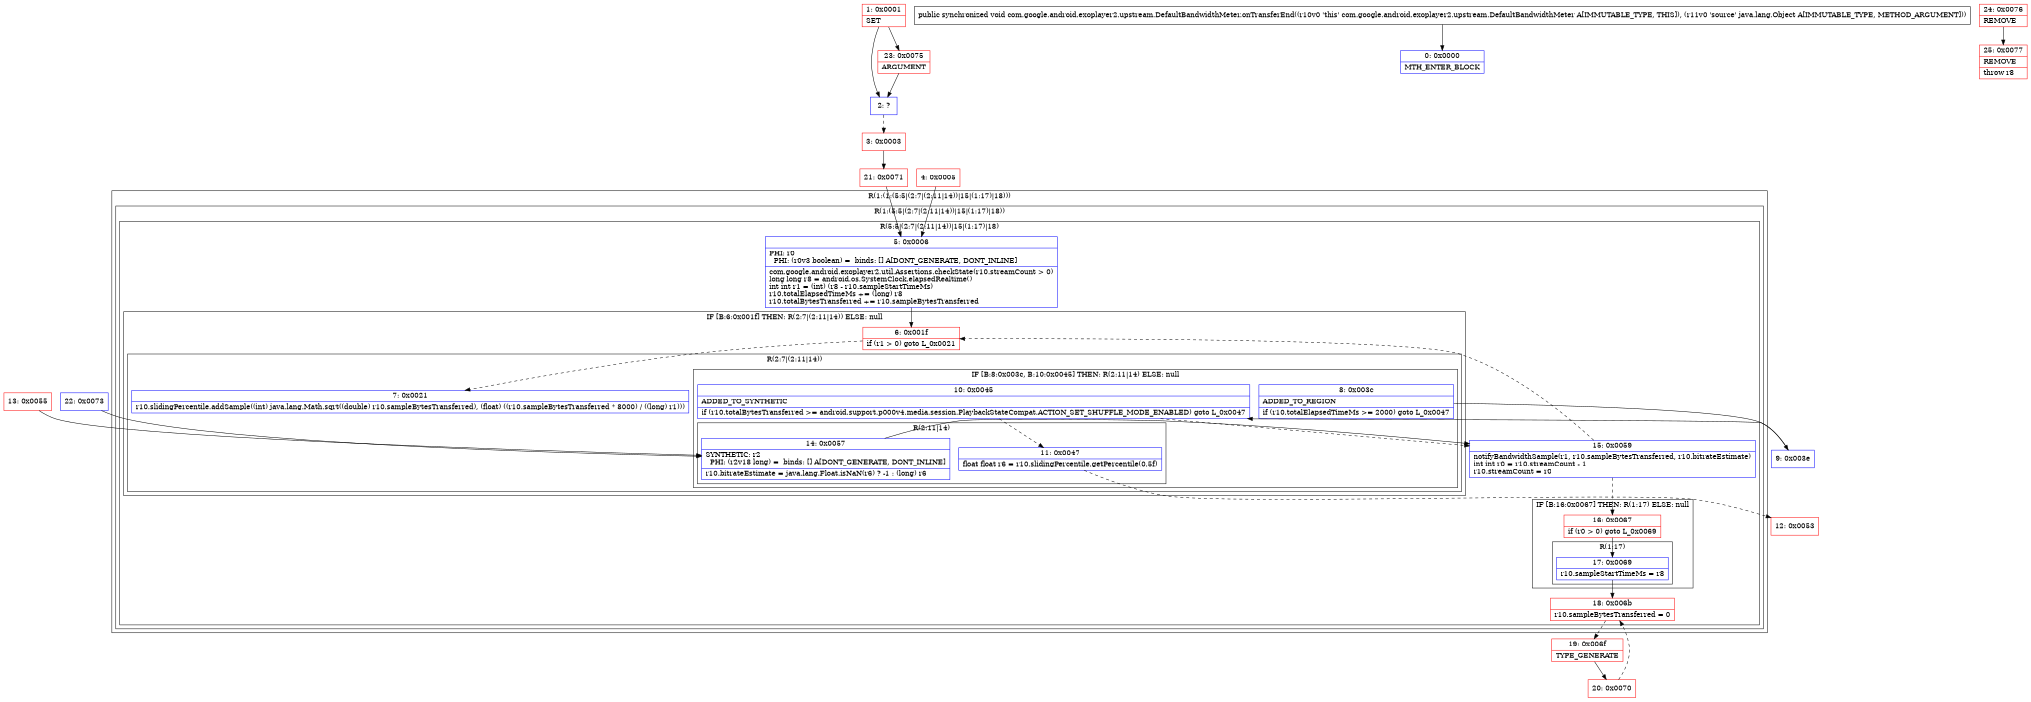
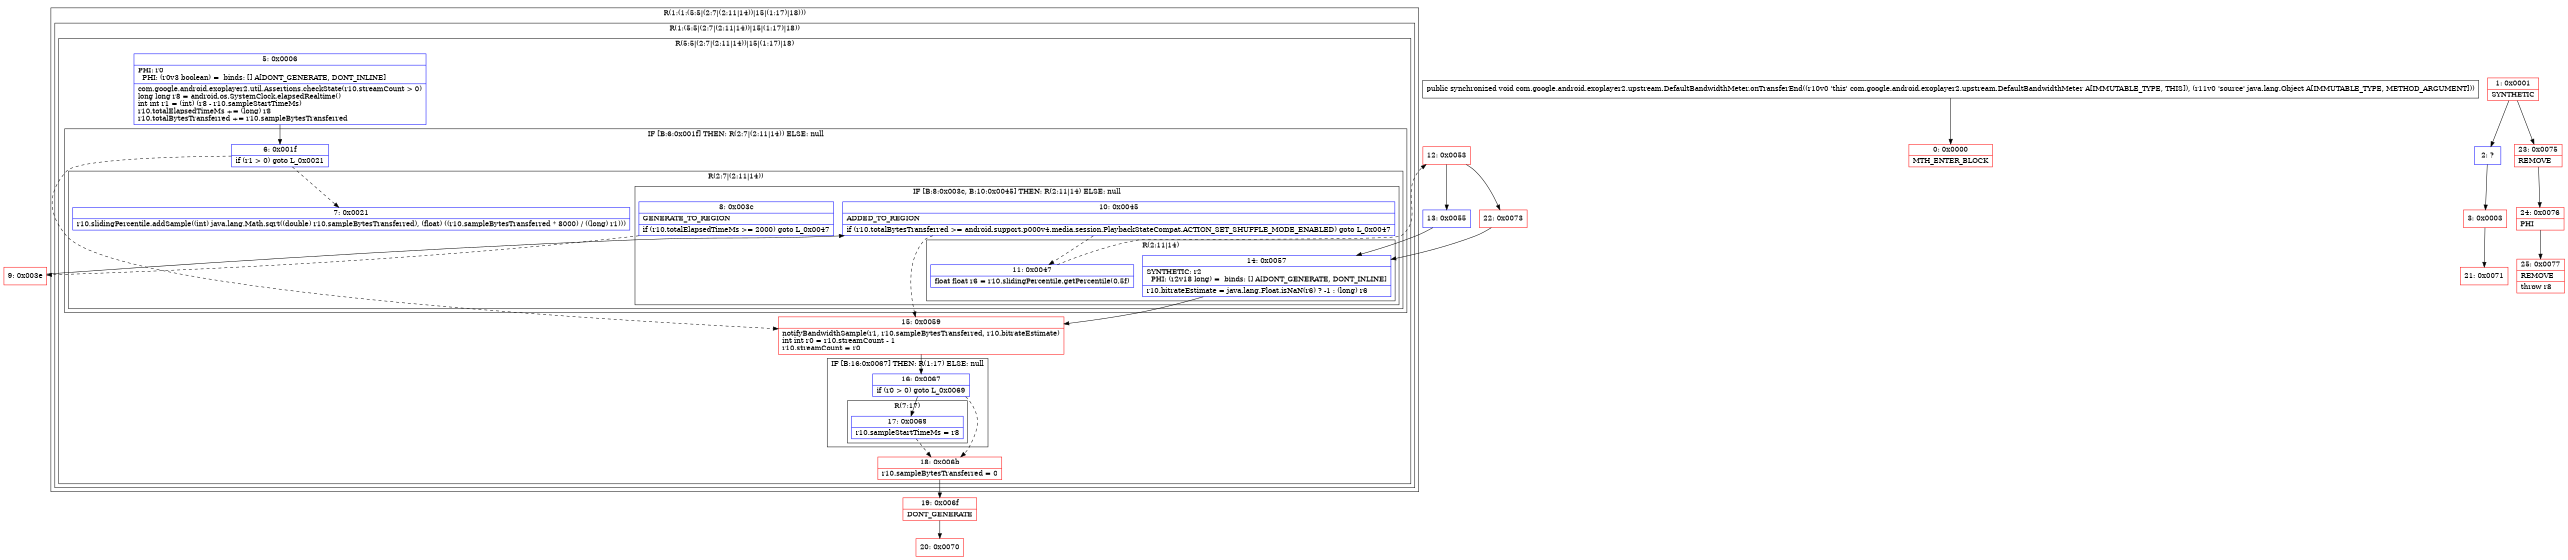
(873, 21) -> (2513, 95)
(2000, 21) -> (2527, 224)
(1442, 62) -> (1951, 156)
(904, 67) -> (2535, 161)
(894, 83) -> (2539, 185)
(884, 121) -> (2486, 185)
(938, 178) -> none
none -> (1485, 183)
none -> (1447, 185)
(893, 209) -> none
(911, 339) -> (280, 156)
(1293, 342) -> (297, 291)
(745, 401) -> (883, 219)
(1299, 401) -> (687, 219)
(28, 402) -> (1447, 219)
(84, 402) -> (1503, 219)
(1625, 408) -> (346, 261)
(1612, 459) -> (921, 336)
(1793, 459) -> (25, 276)
(1612, 494) -> (921, 362)
(1612, 526) -> (921, 385)
(1612, 547) -> (907, 406)
(1612, 587) -> (922, 446)
(1601, 628) -> (940, 486)
(1629, 653) -> (977, 425)
(1587, 656) -> (940, 515)
